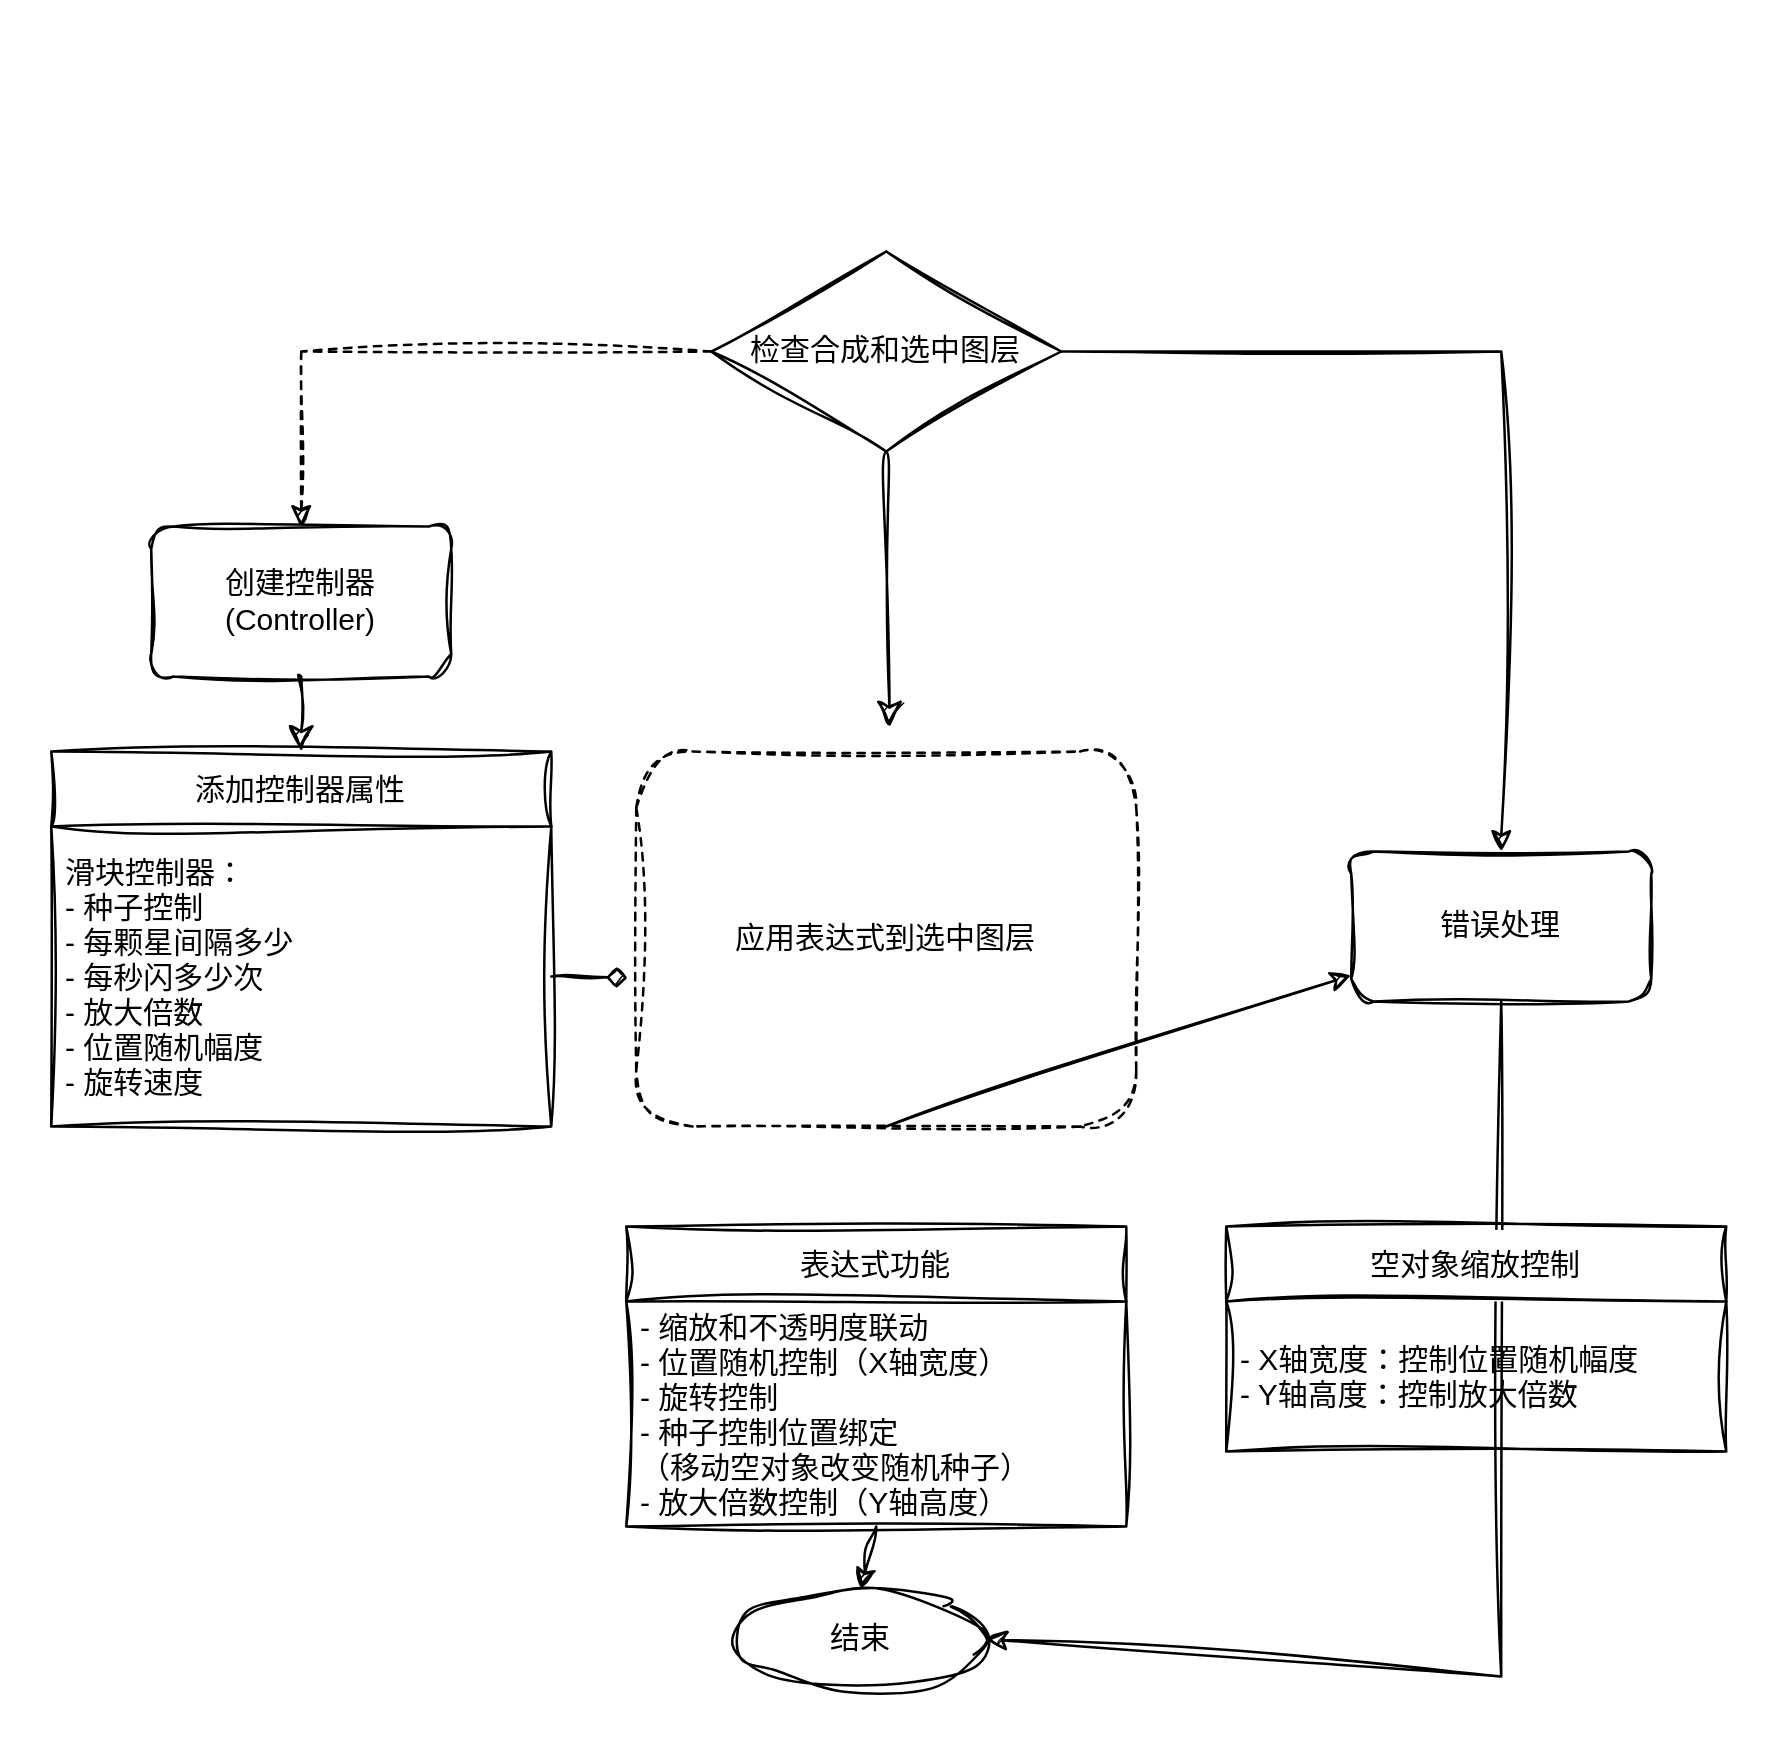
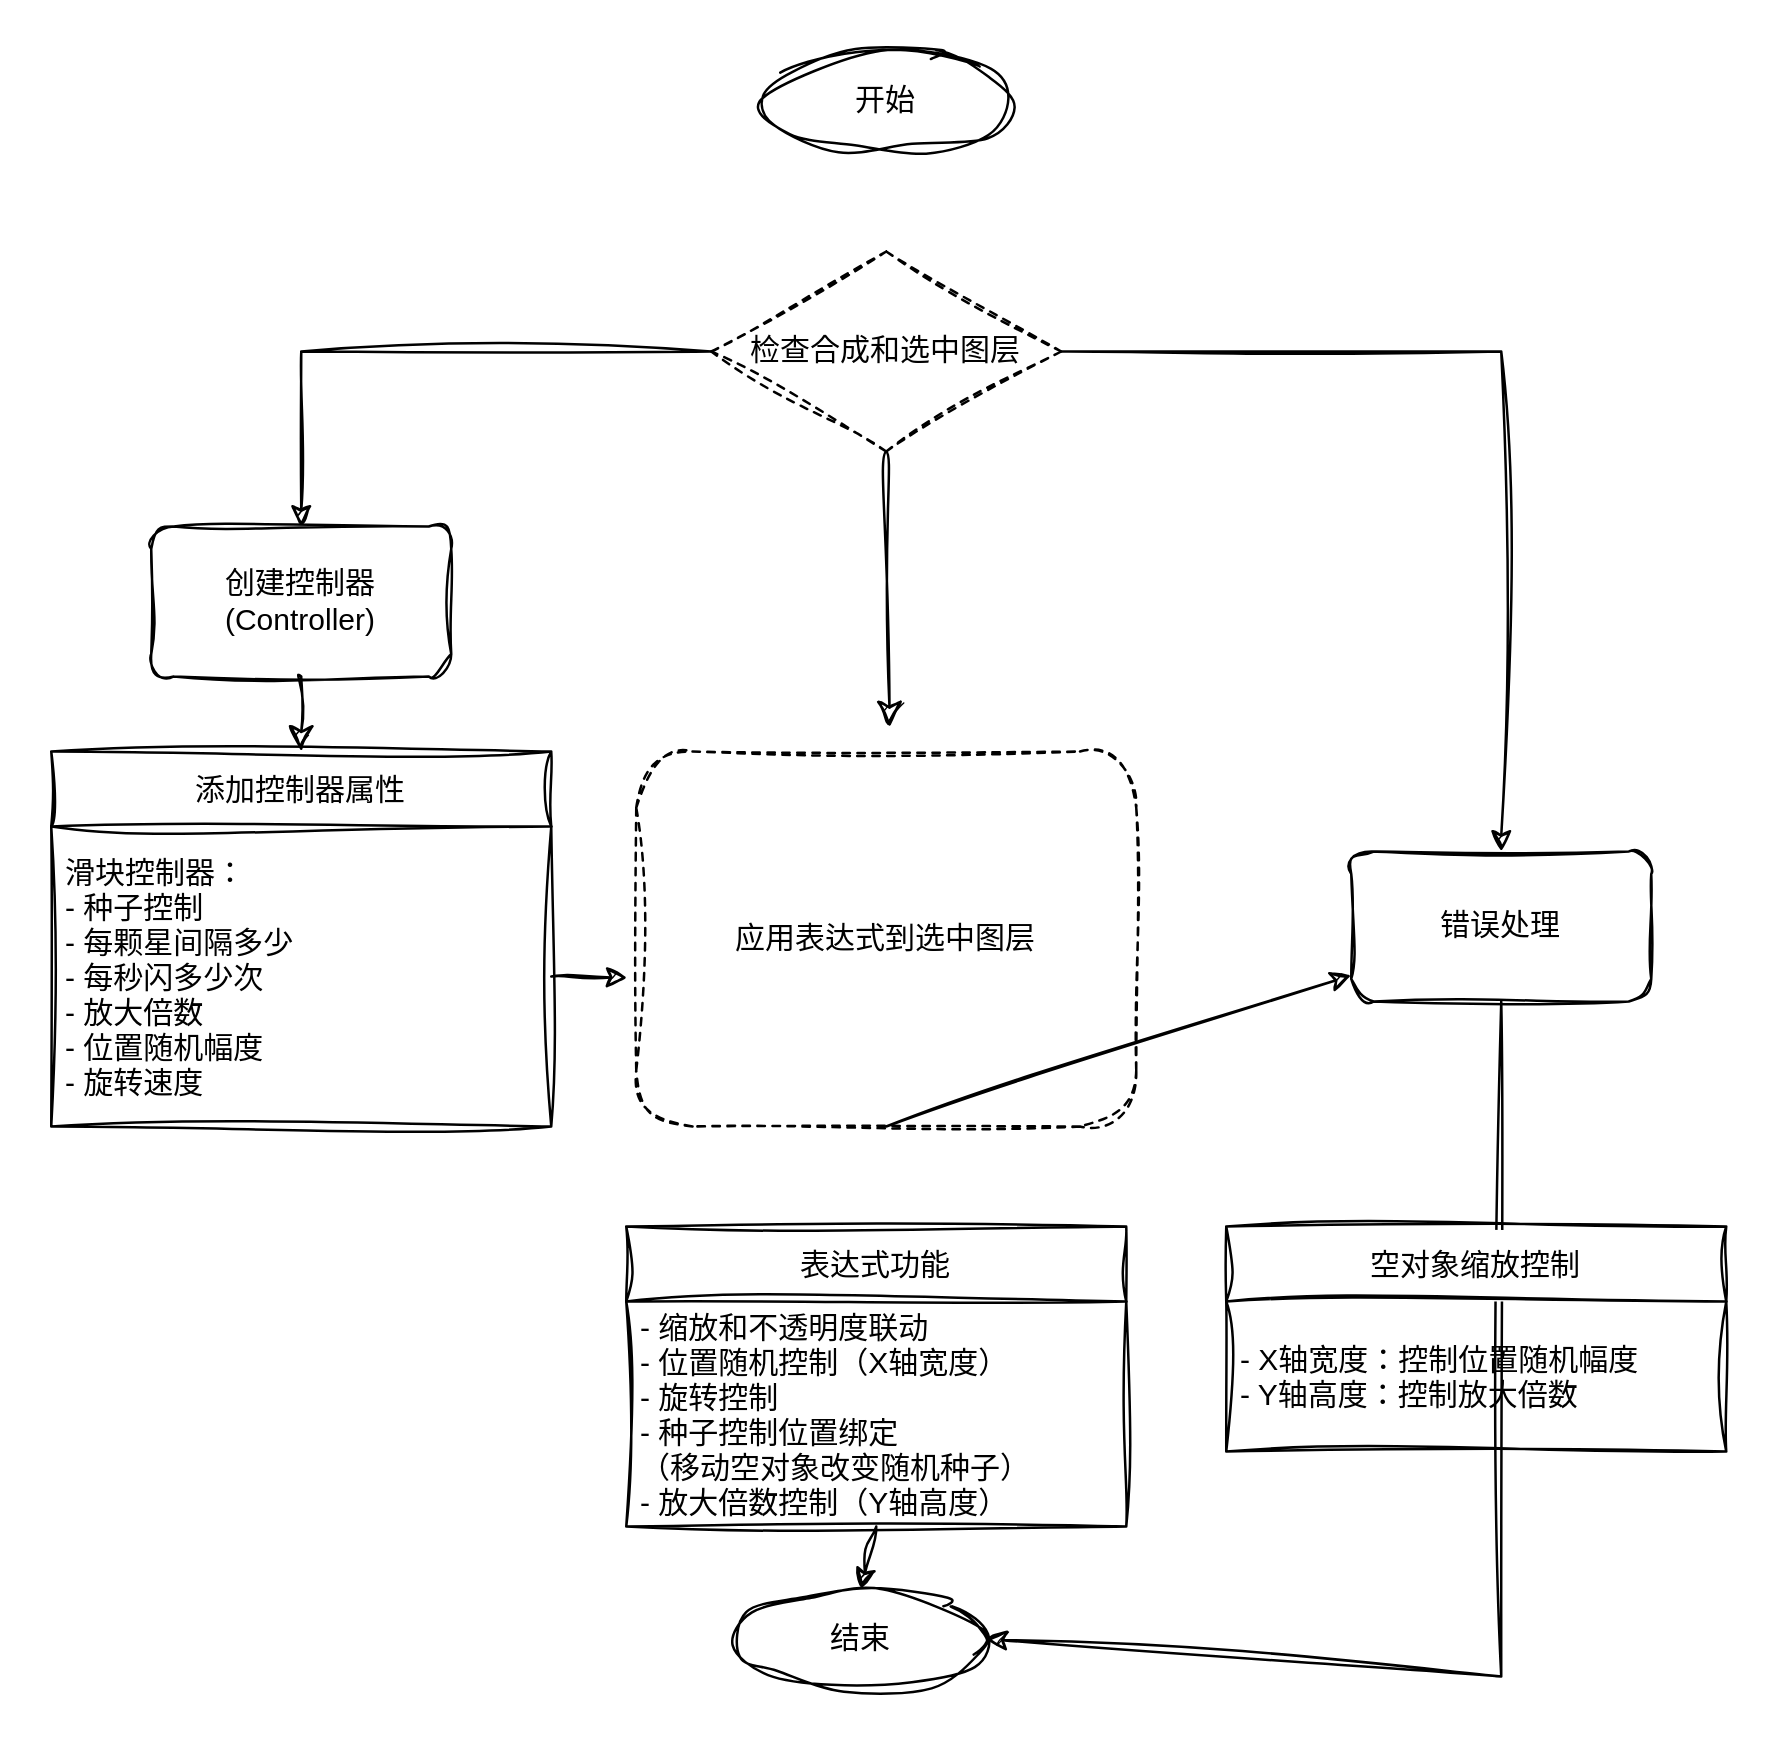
none -> (886, 101)
(505, 351) -> (505, 351)
(886, 351) -> (886, 351)
(607, 977) -> (608, 977)
